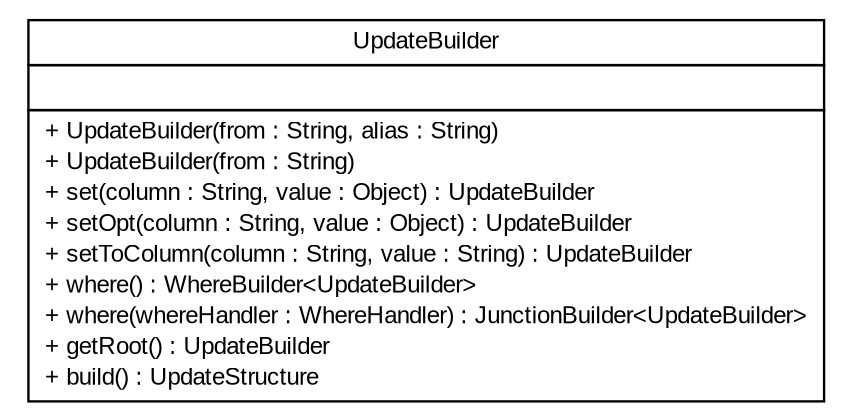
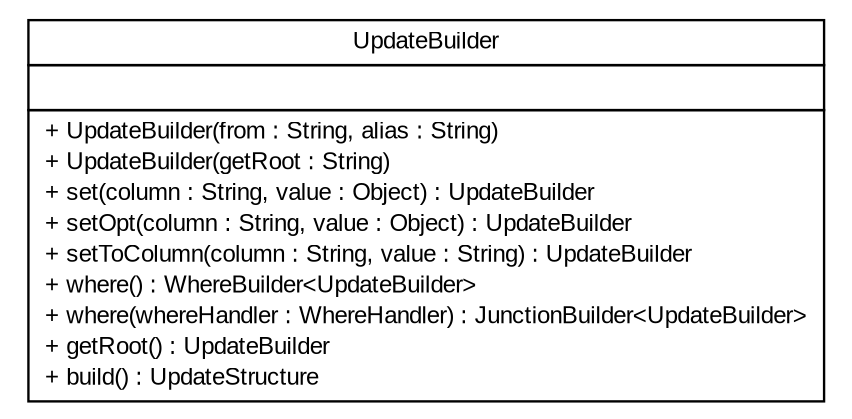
(200, 162) -> (218, 162)
